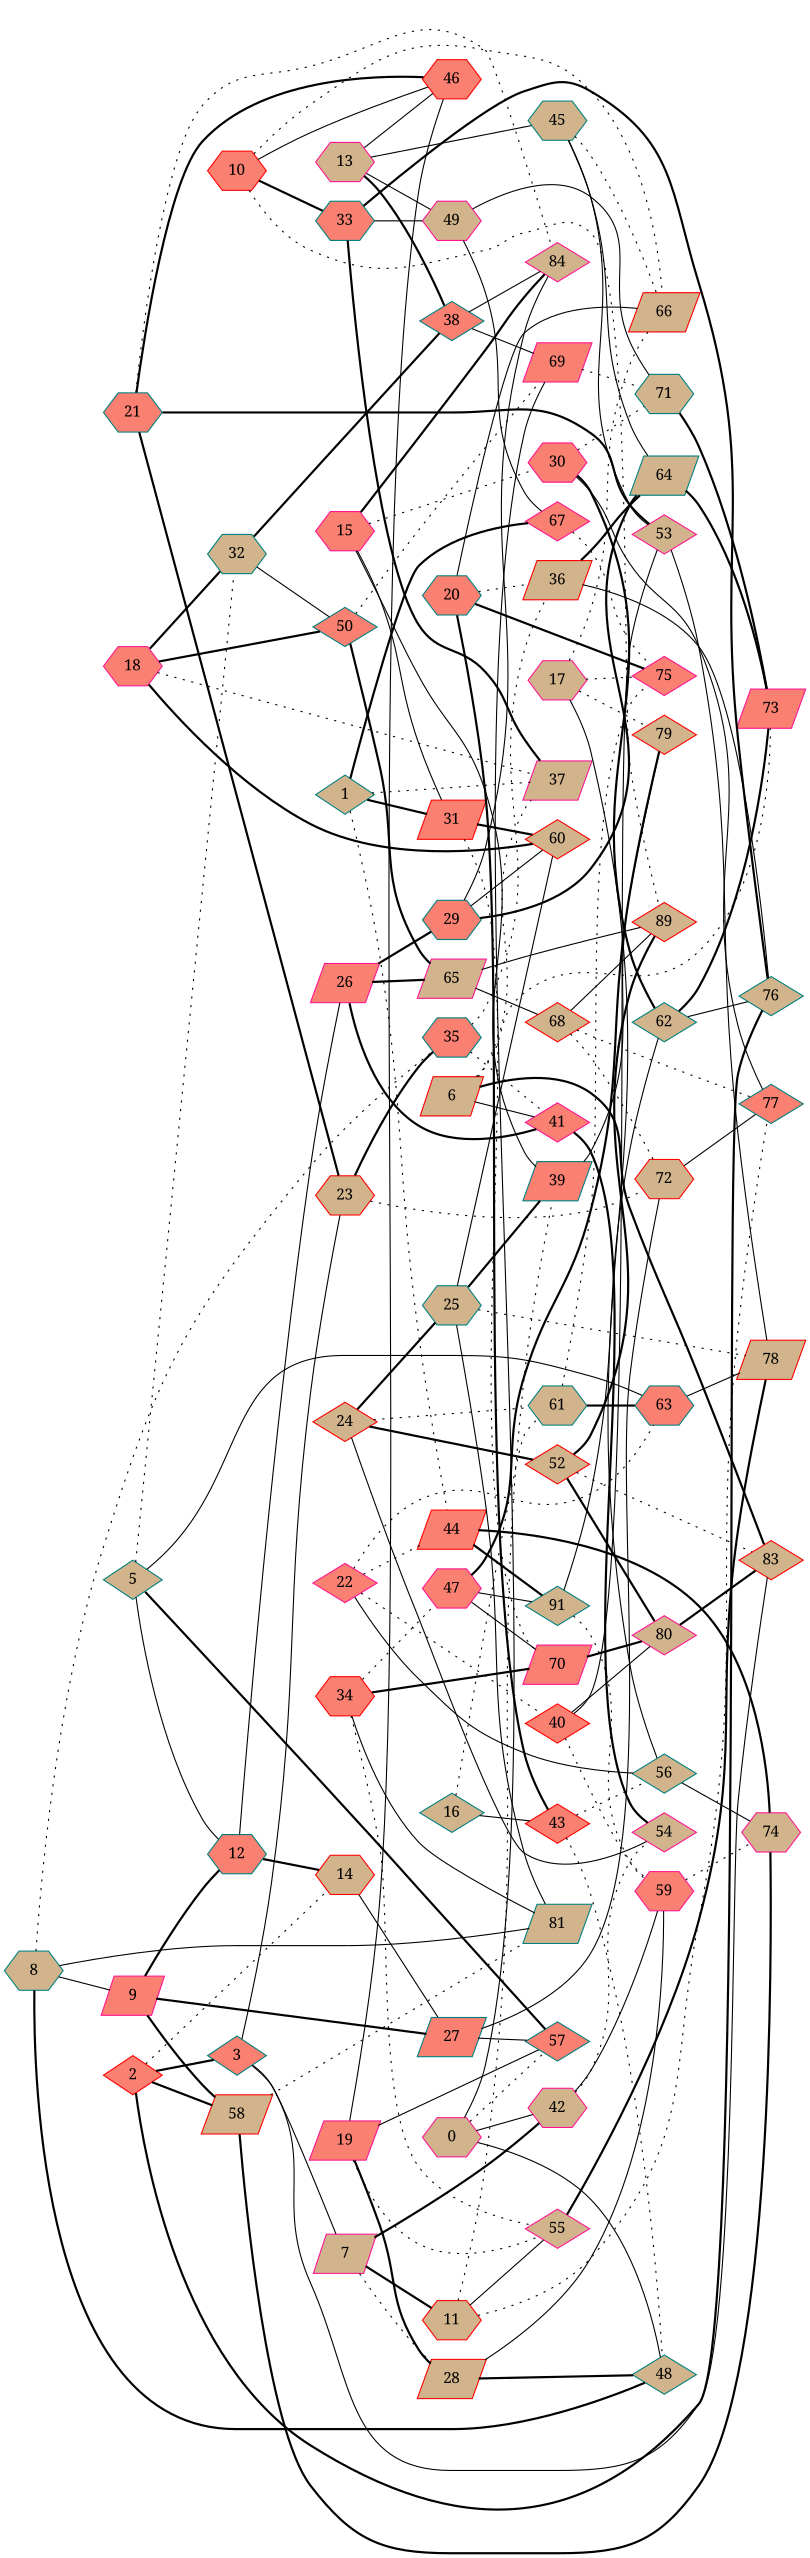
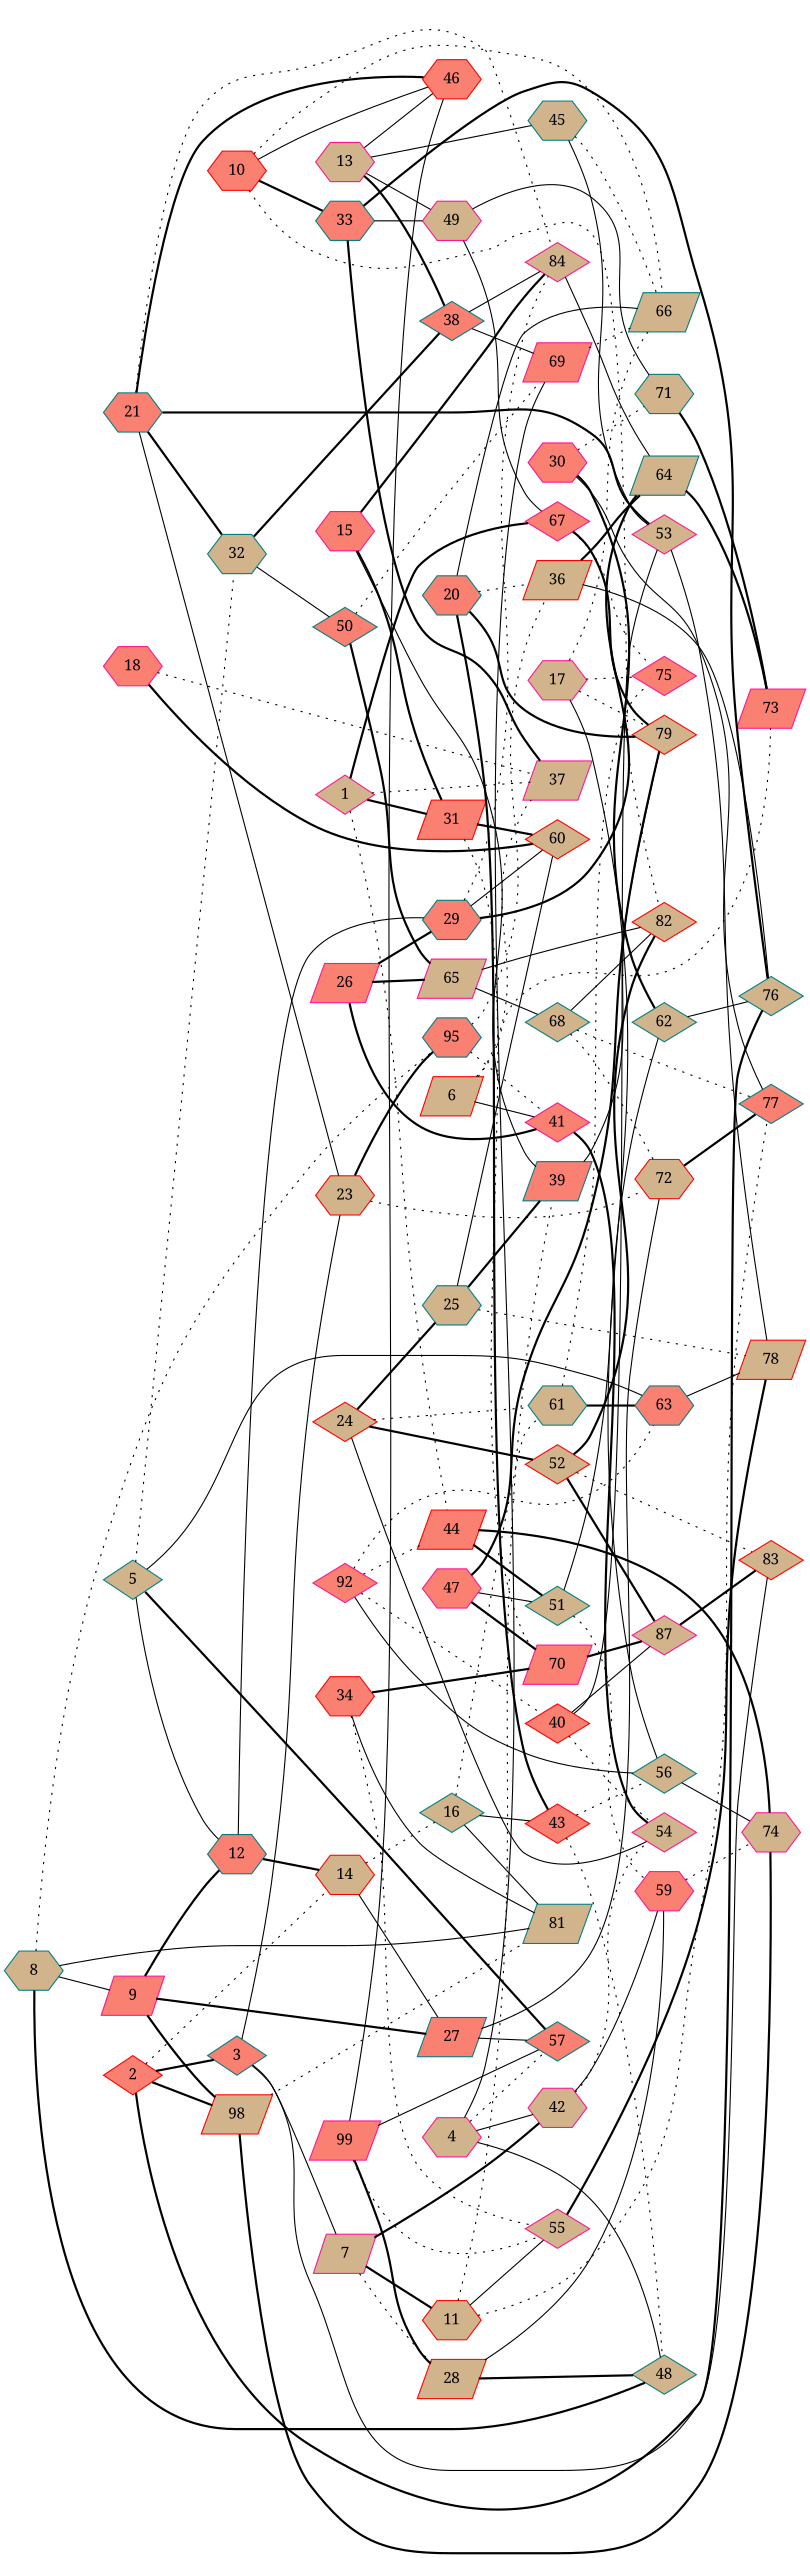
(607, 299) -> (607, 372)
(664, 312) -> (664, 312)
(608, 377) -> (608, 339)
(455, 496) -> none
(502, 540) -> (502, 540)
(180, 616) -> (185, 483)
none -> (610, 629)
(560, 636) -> (525, 710)
(239, 646) -> none
(401, 675) -> (401, 675)
(345, 795) -> (345, 795)
(239, 804) -> (239, 804)
(664, 922) -> (664, 922)
(718, 948) -> none
(557, 1022) -> (557, 1022)
(452, 1037) -> (452, 1037)
(720, 1140) -> (720, 1140)
(658, 1278) -> none
(279, 1417) -> (256, 1330)
(345, 1583) -> (345, 1583)
(557, 1606) -> (557, 1606)
(504, 1626) -> (499, 1622)
(496, 1631) -> (499, 1863)
(664, 1635) -> (664, 1635)
(398, 1642) -> none
(600, 1811) -> (616, 1789)
none -> (400, 1843)
(237, 2114) -> (237, 2114)
(452, 2137) -> (452, 2137)
(345, 2141) -> (345, 2141)
